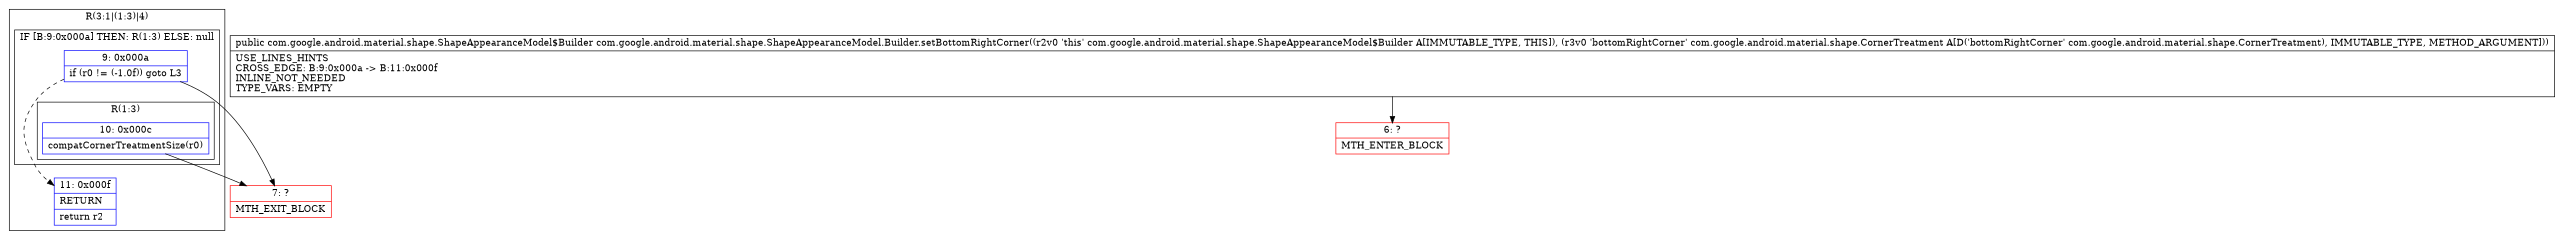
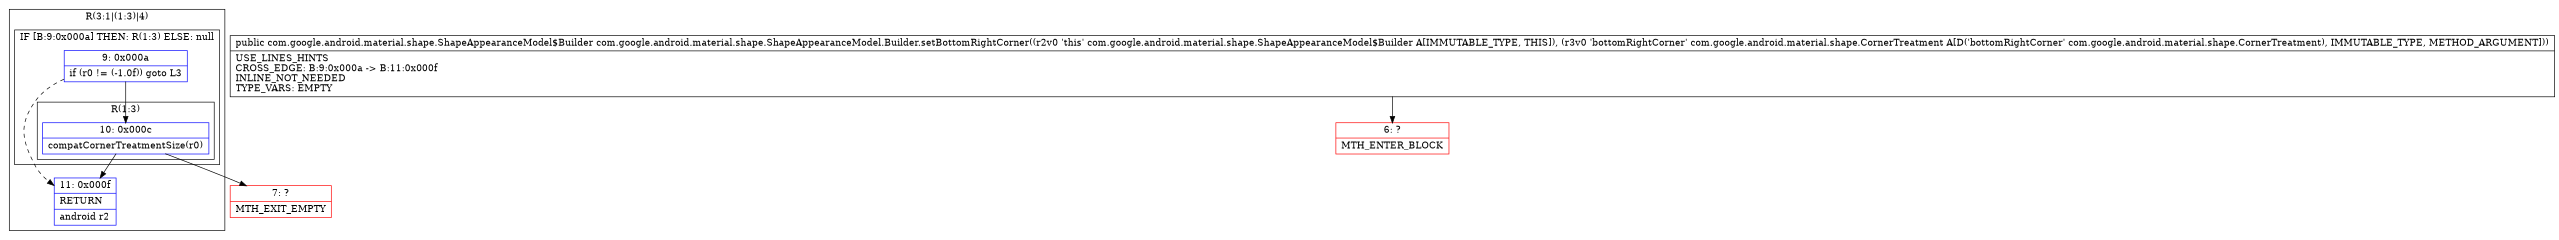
(236, 121) -> (126, 98)
none -> (110, 163)
(281, 209) -> (281, 209)
(82, 217) -> (85, 217)
